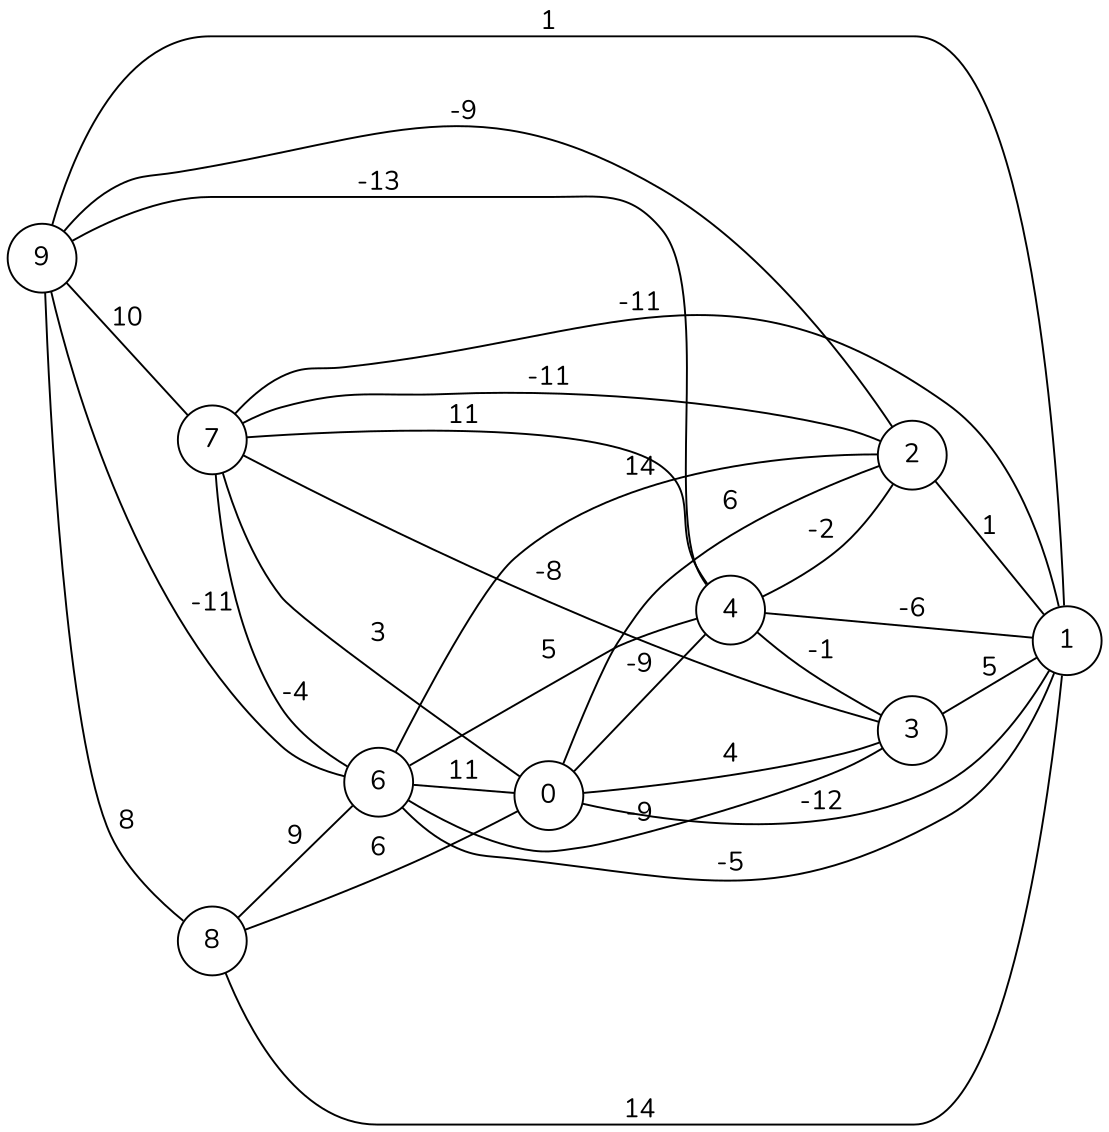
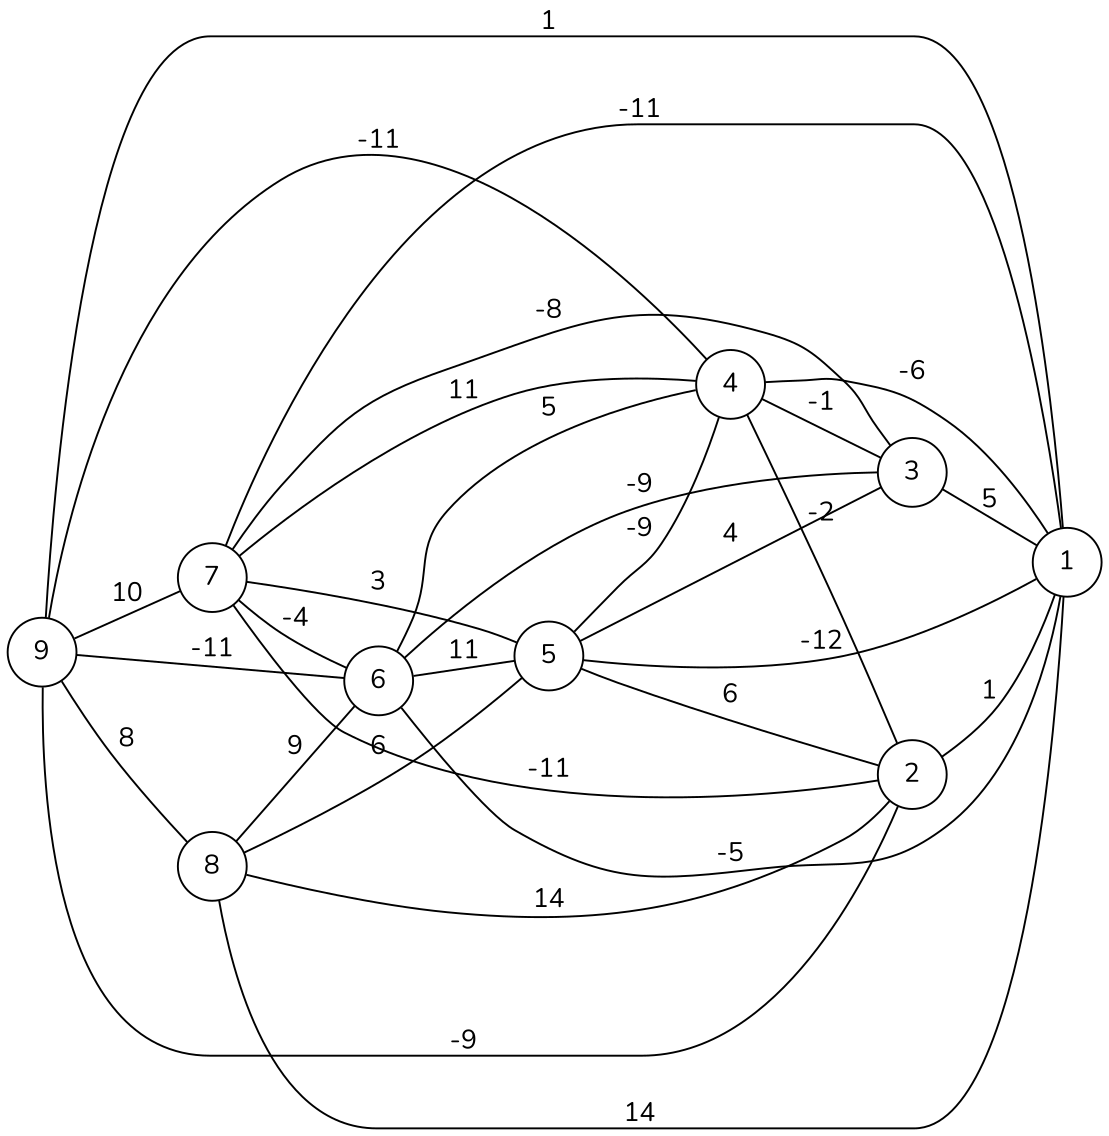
(379, 183) -> (379, 141)
(580, 516) -> (580, 916)
(549, 796) -> (549, 656)
